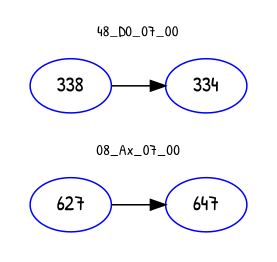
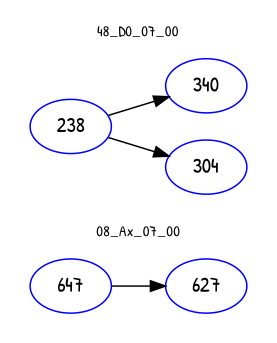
(71, 86) -> (71, 126)
none -> (206, 86)
(206, 86) -> (206, 167)
(131, 205) -> (131, 286)
